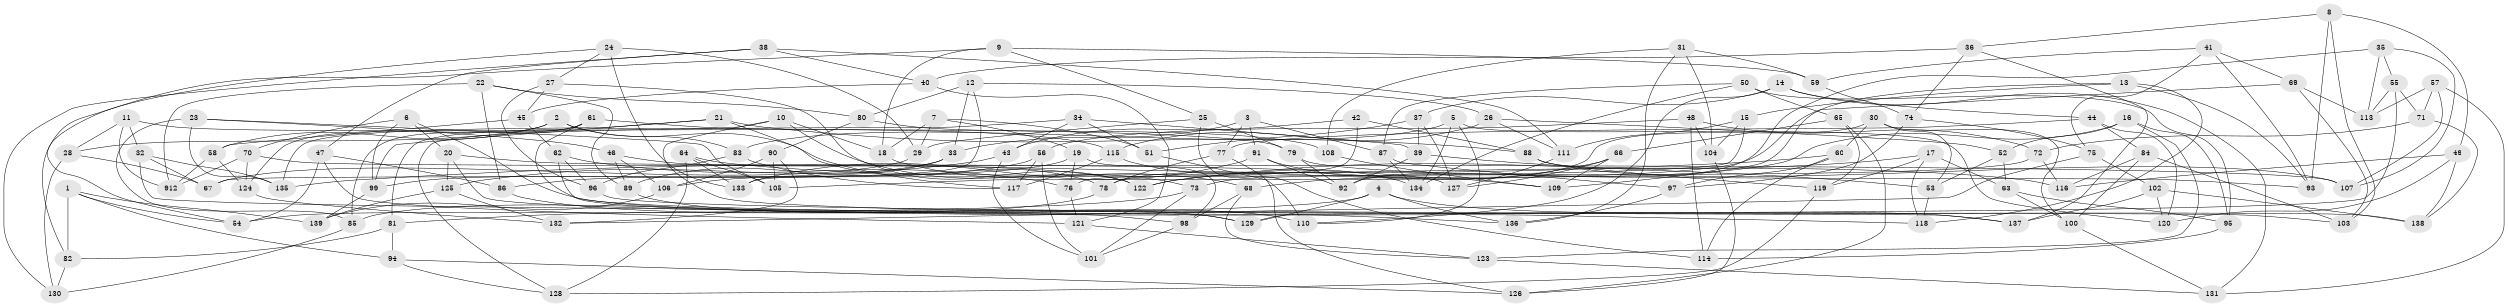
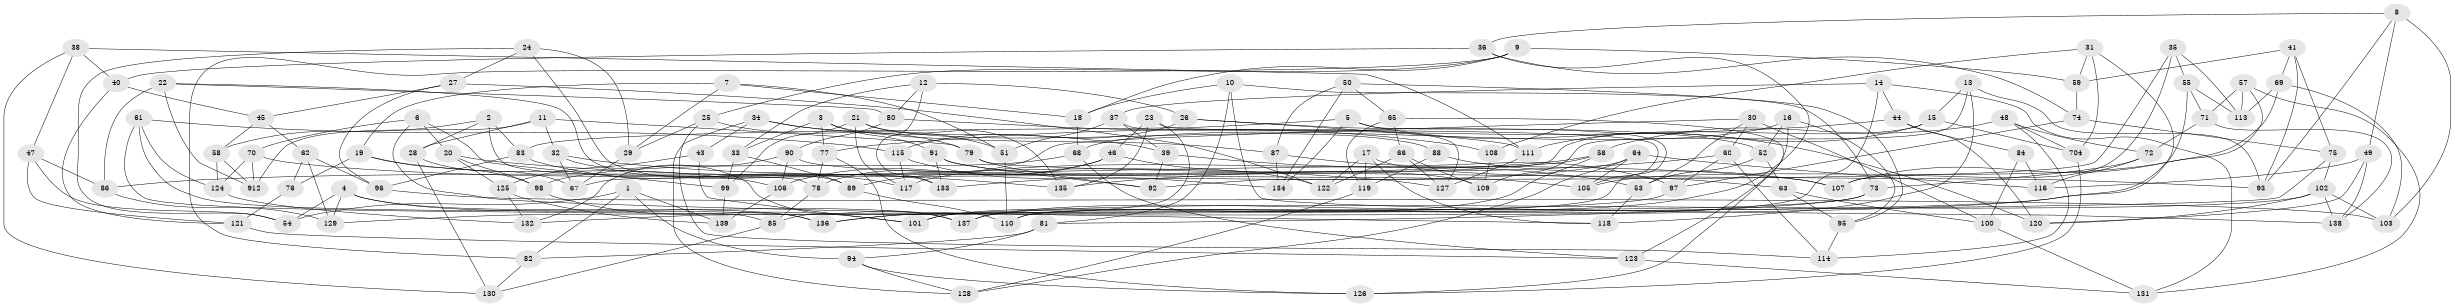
(1356, 118) -> none
(1711, 154) -> (2076, 154)
(2245, 189) -> (2349, 203)
